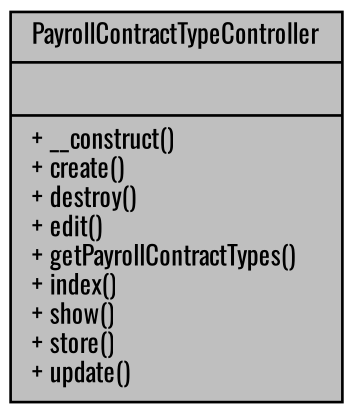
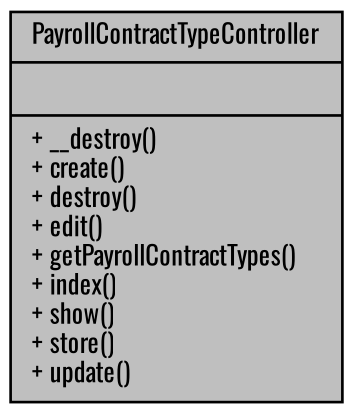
(104, 141) -> (94, 141)
